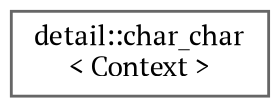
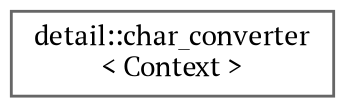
(140, 54) -> (172, 54)
